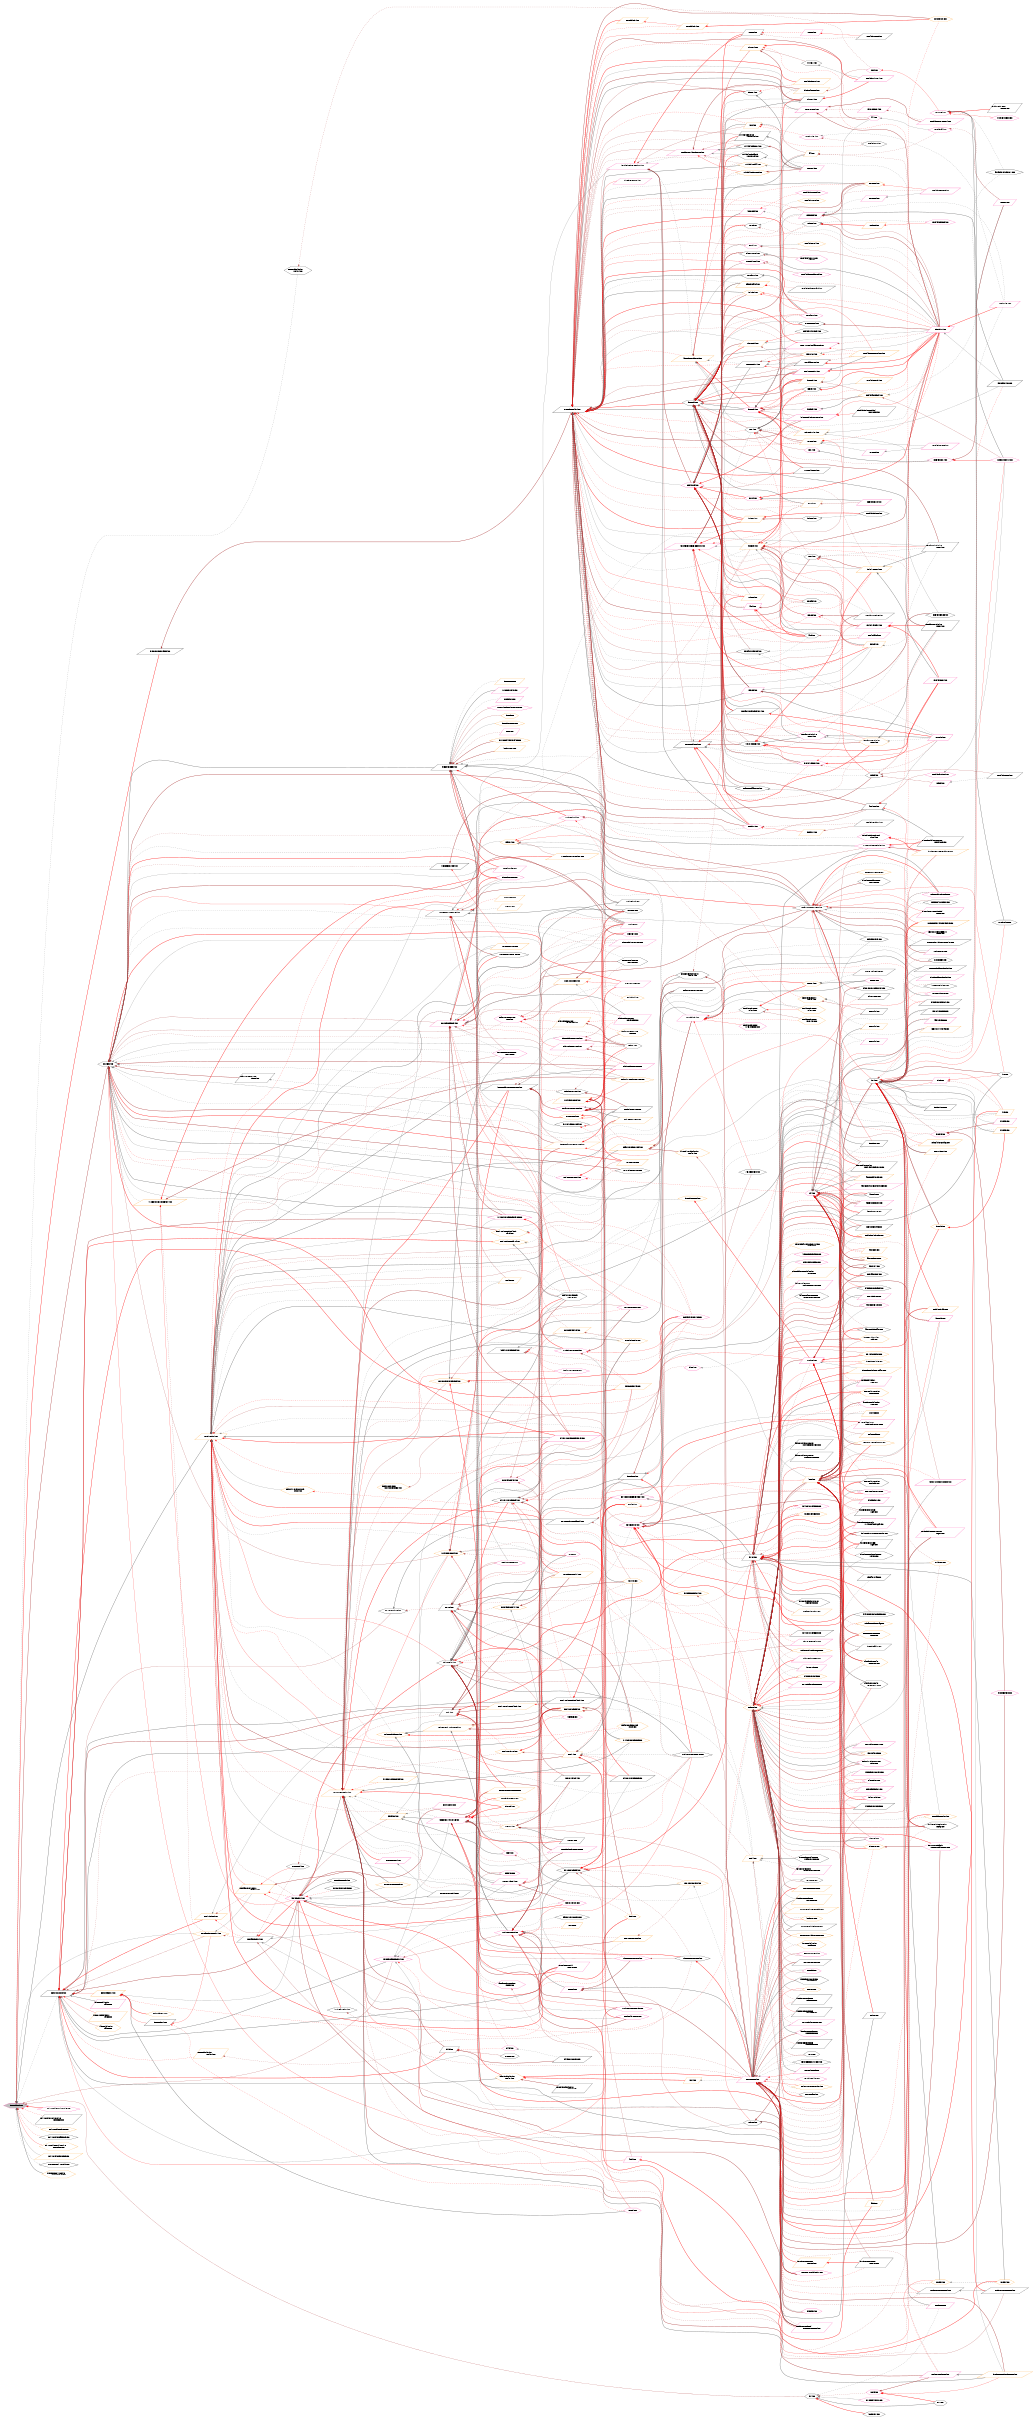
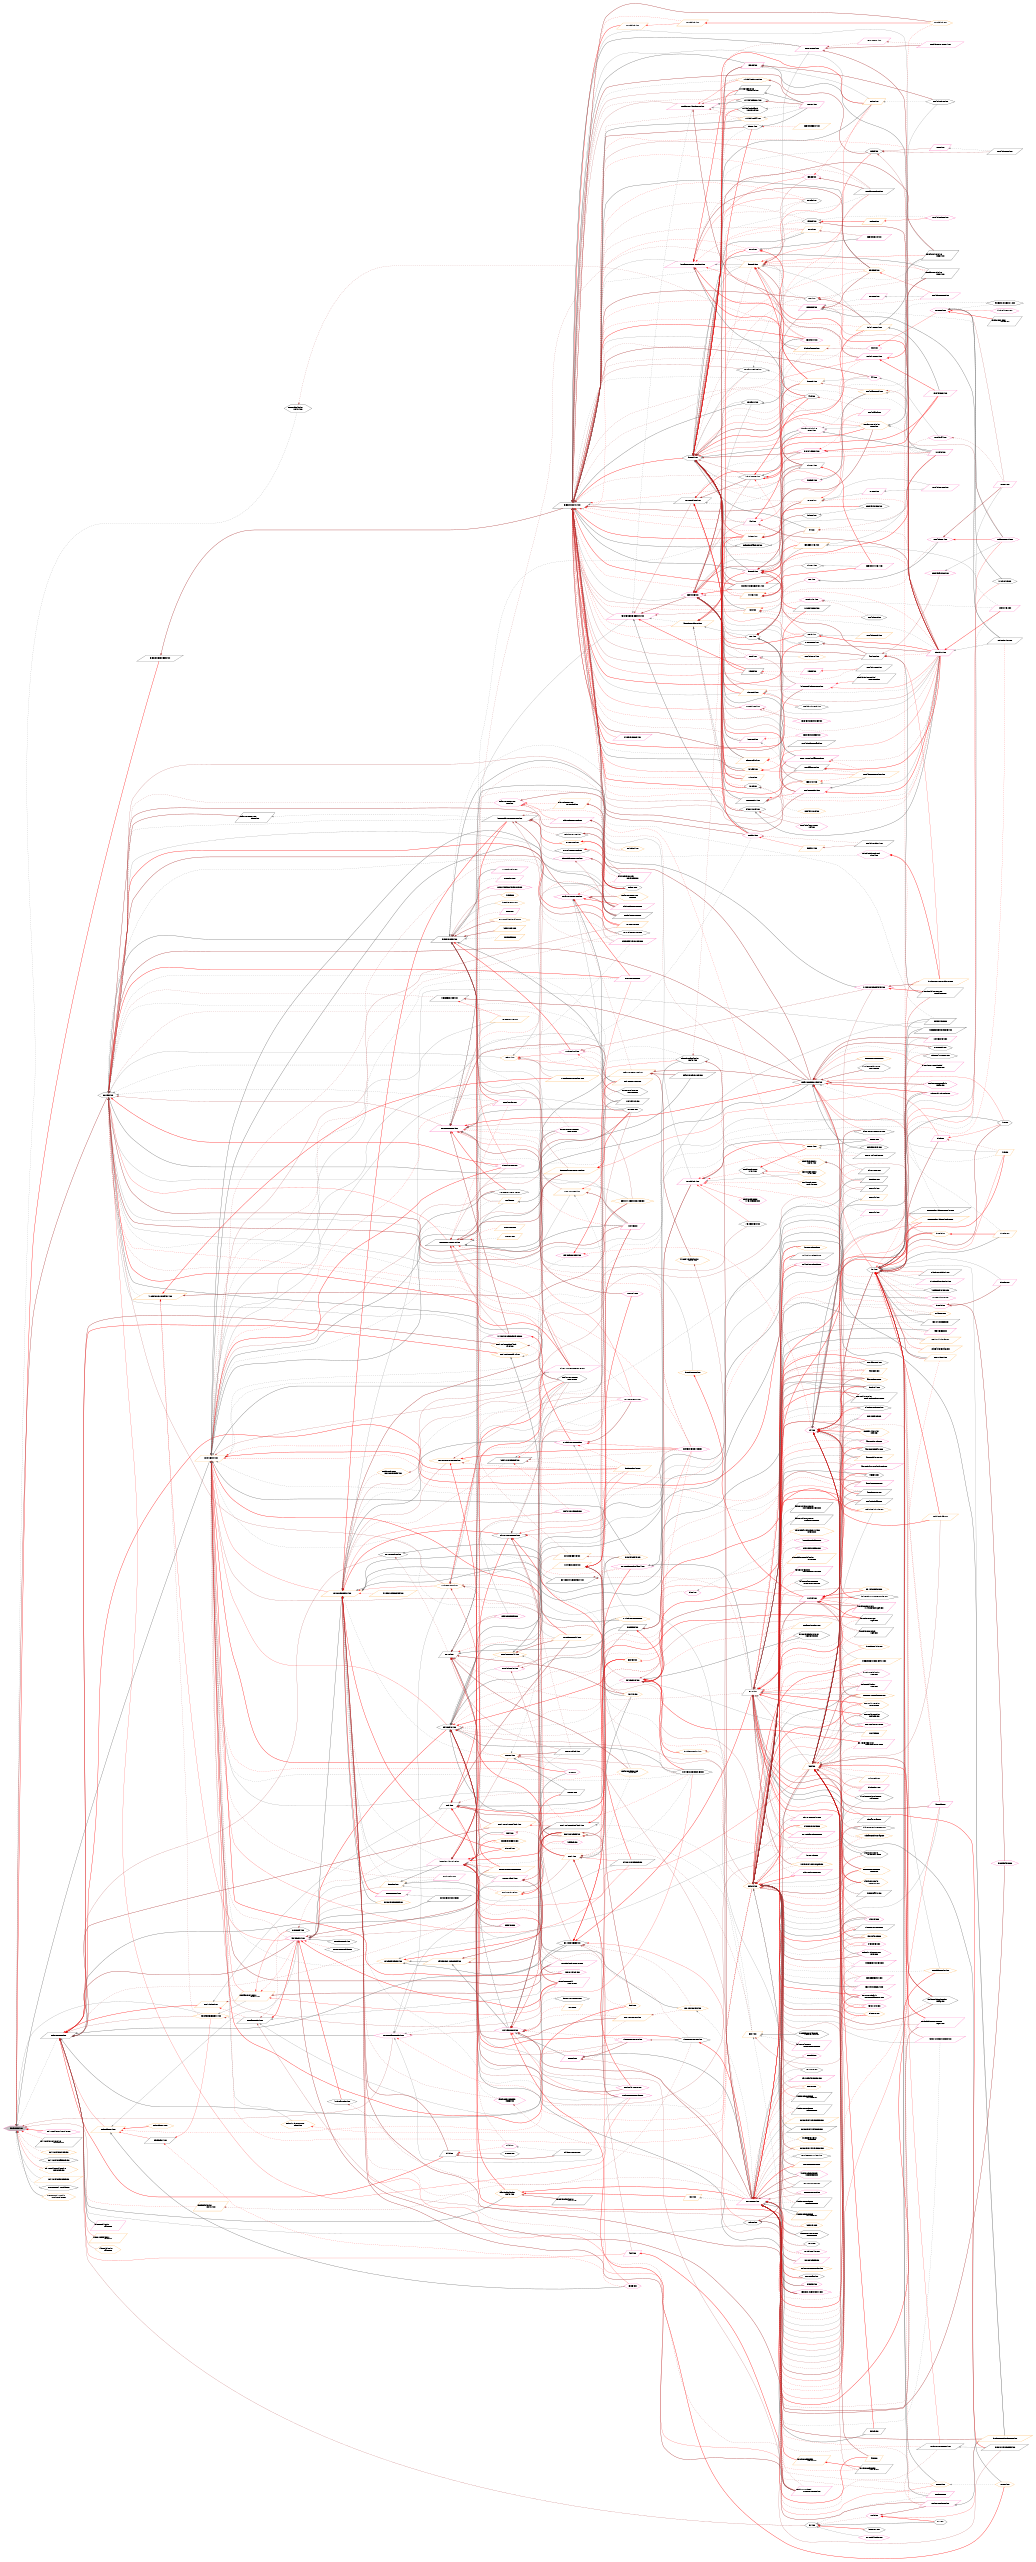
(591, 124) -> (639, 572)
(459, 1212) -> (541, 1170)
(903, 1847) -> (840, 1886)
